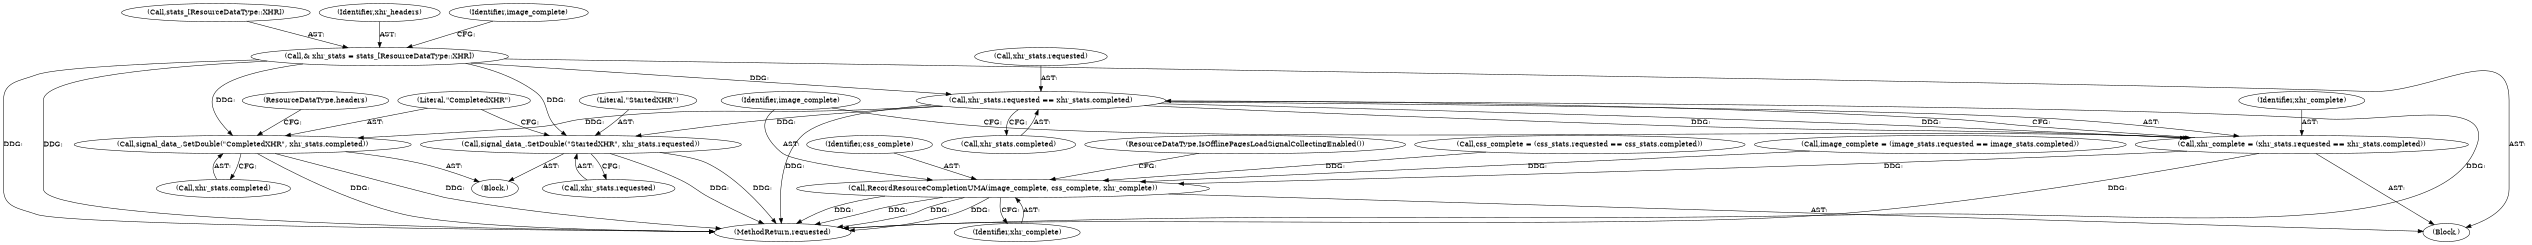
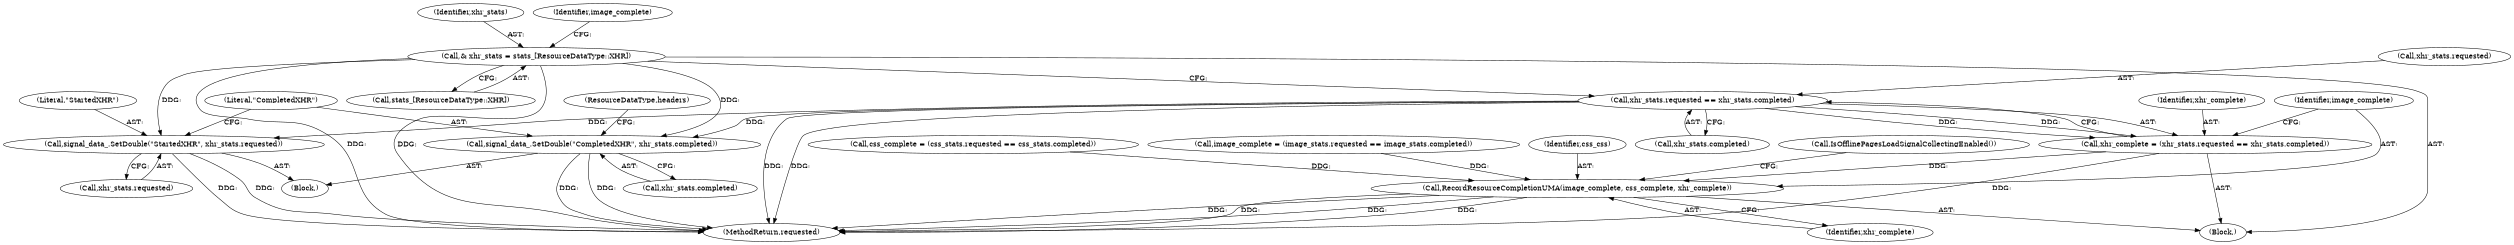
(380, 13) -> (471, 13)
none -> (479, 75)
(761, 79) -> (1200, 79)
(870, 145) -> (1577, 145)
(1245, 145) -> (1904, 145)
